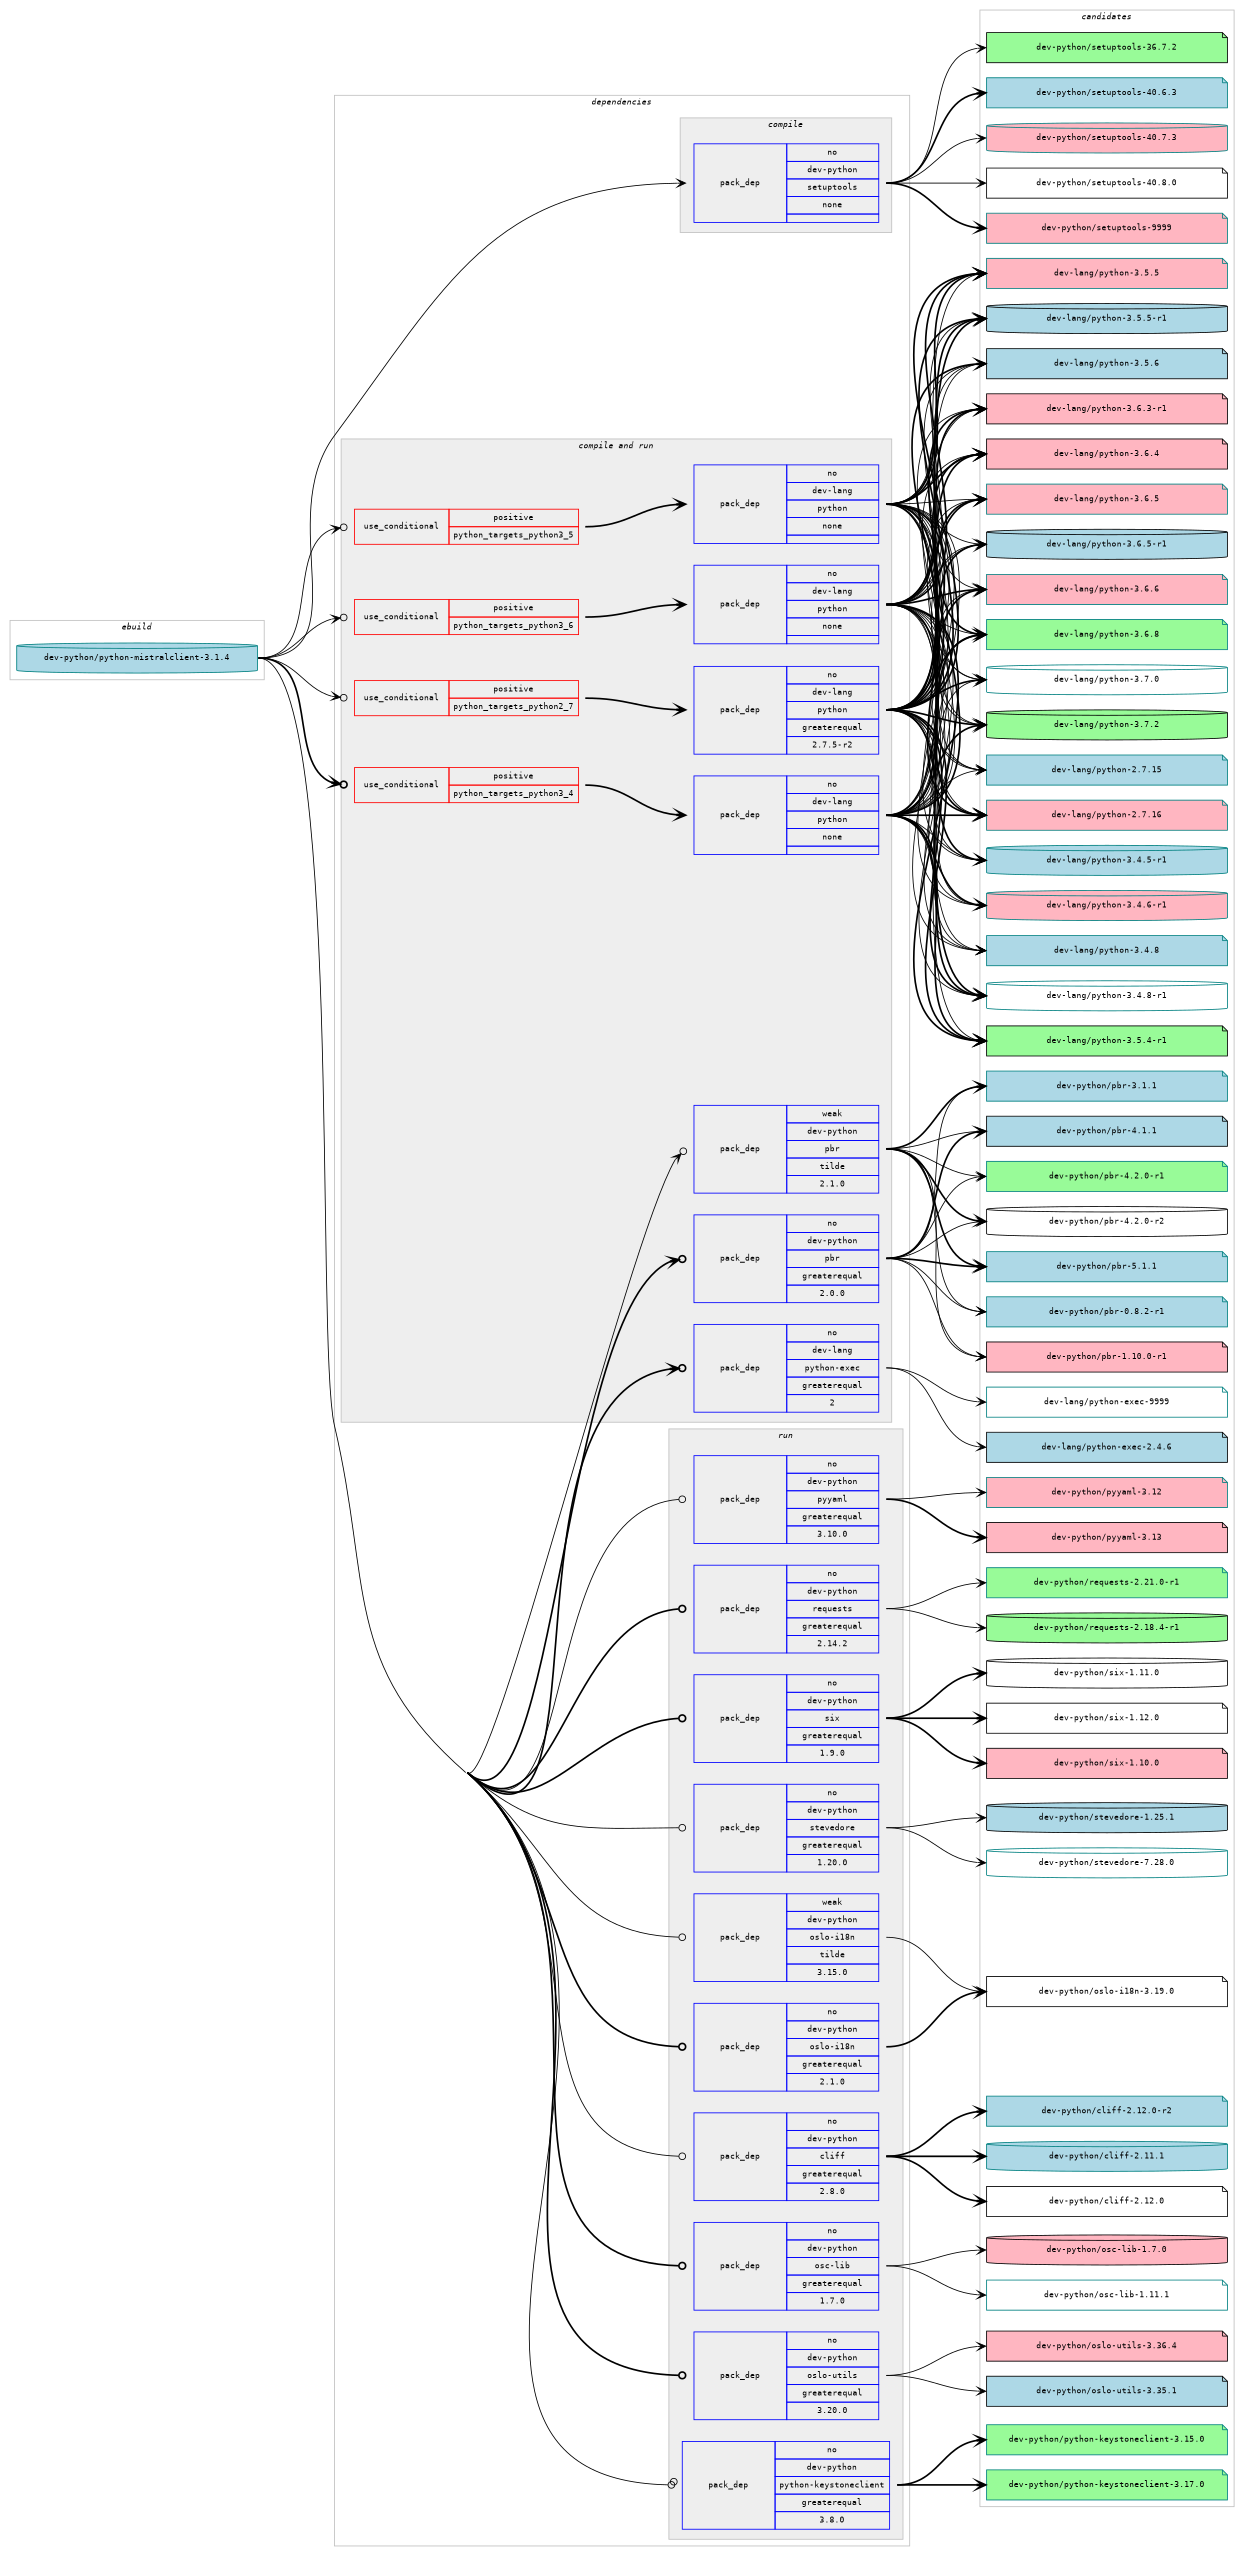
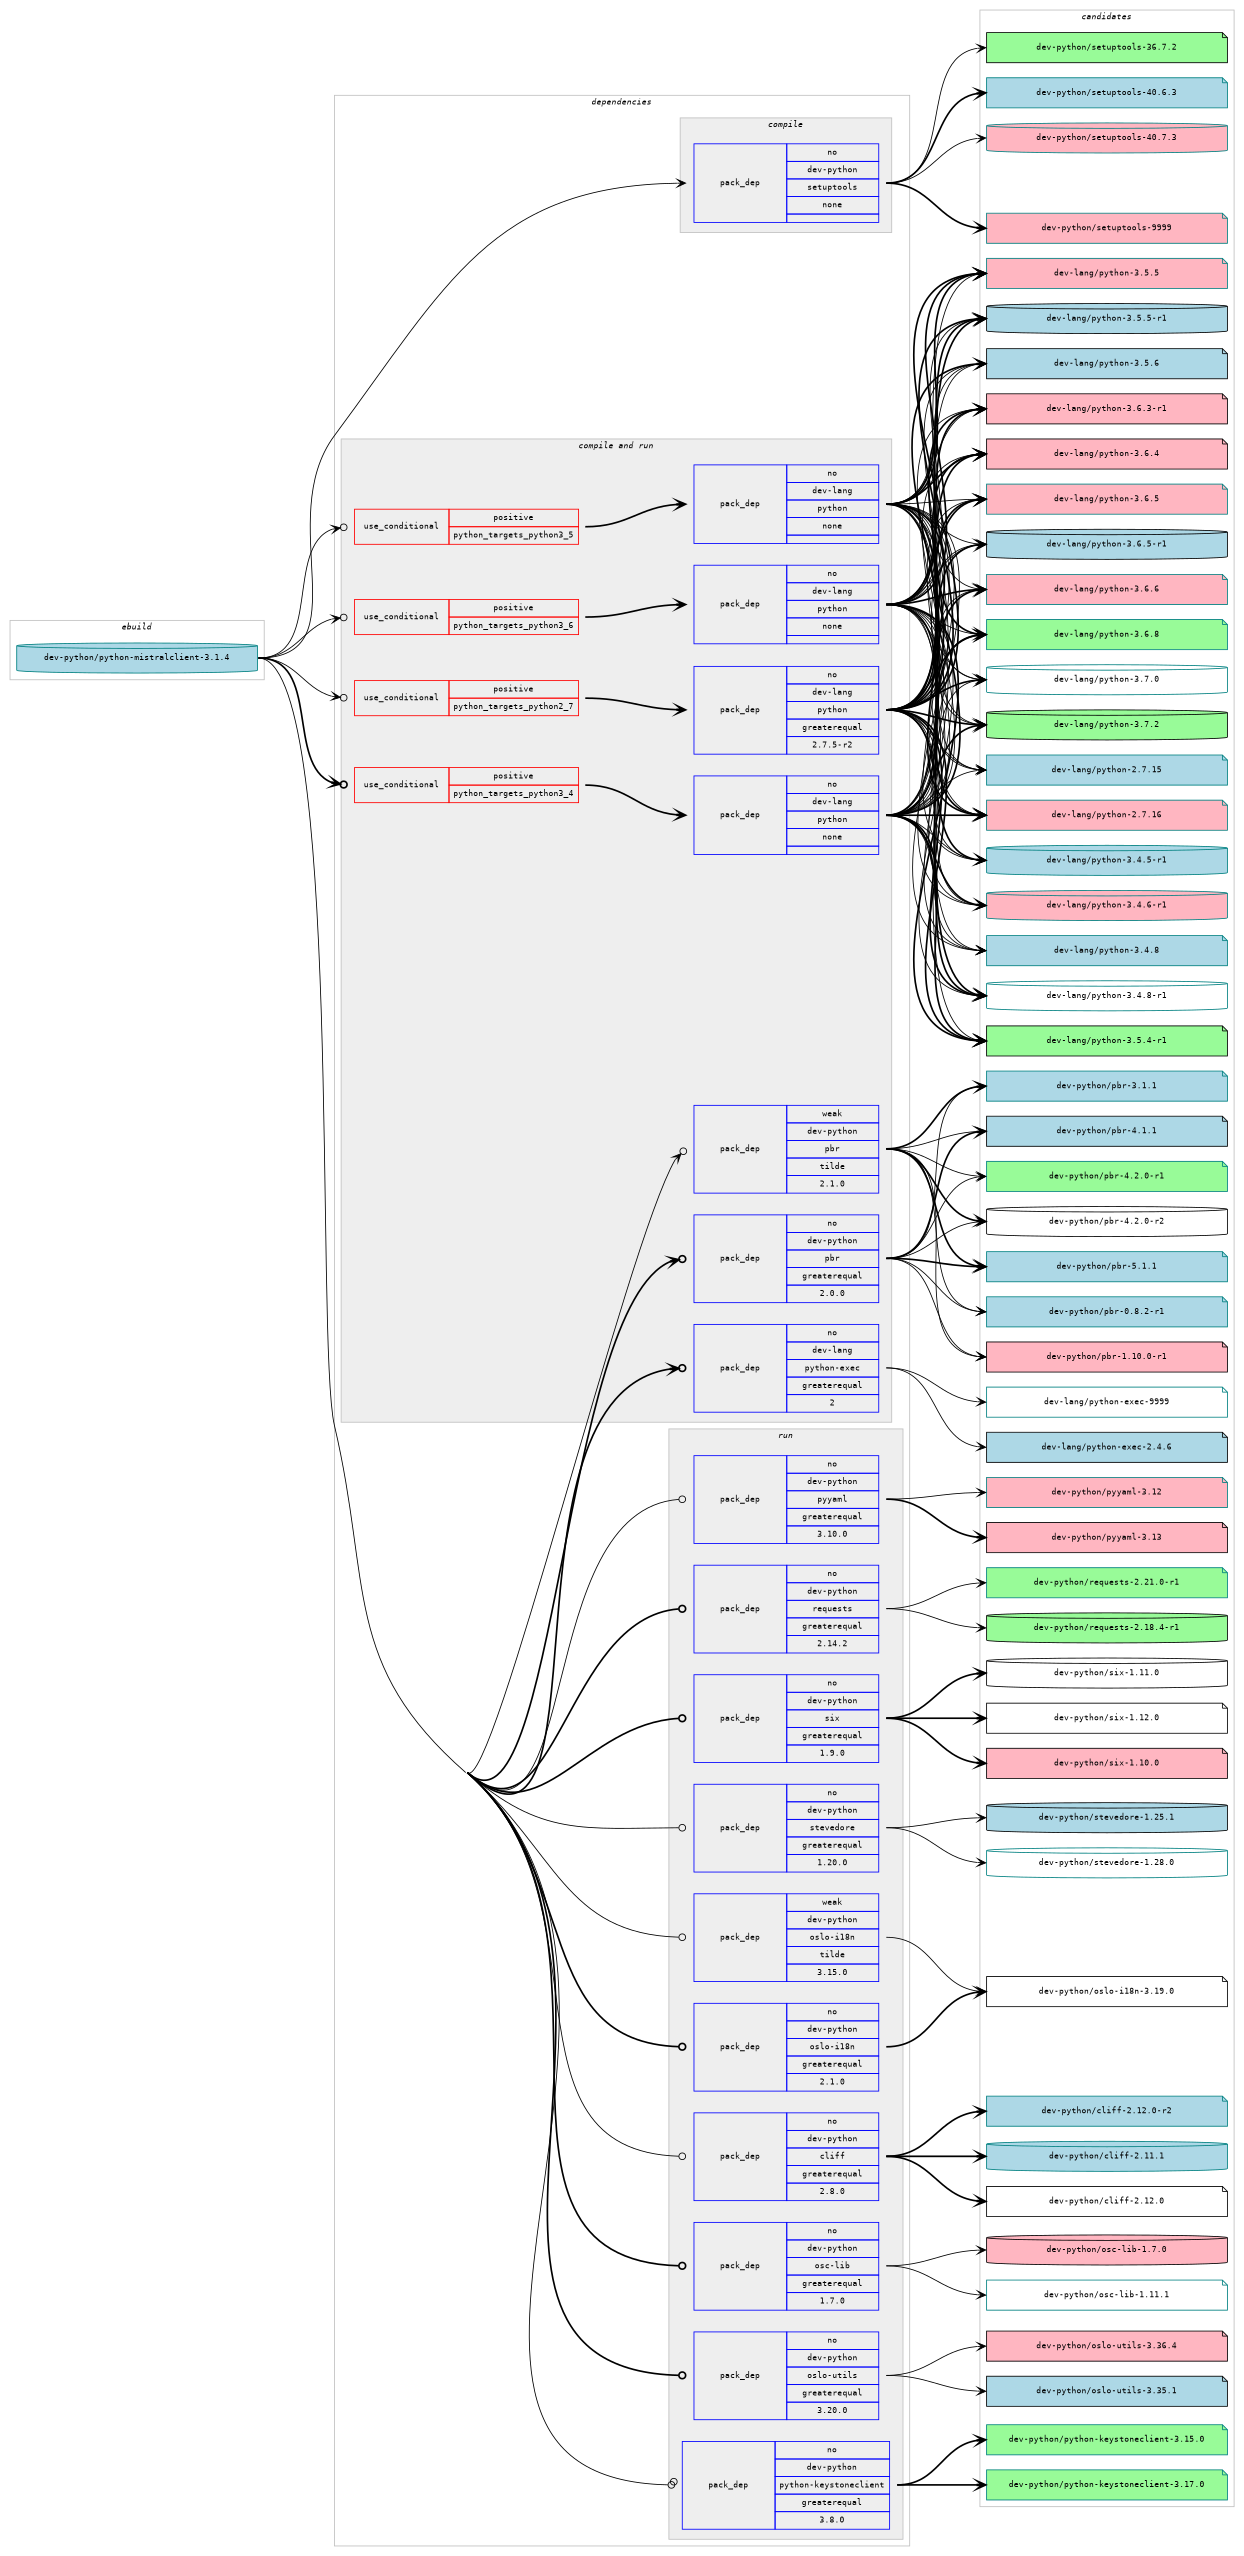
(1107, 183) -> none
(1107, 1863) -> (1107, 1863)
